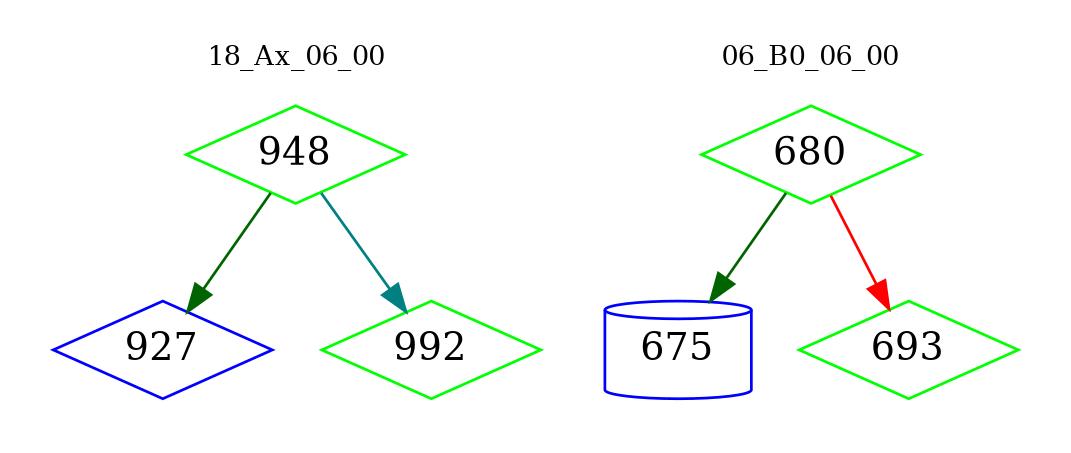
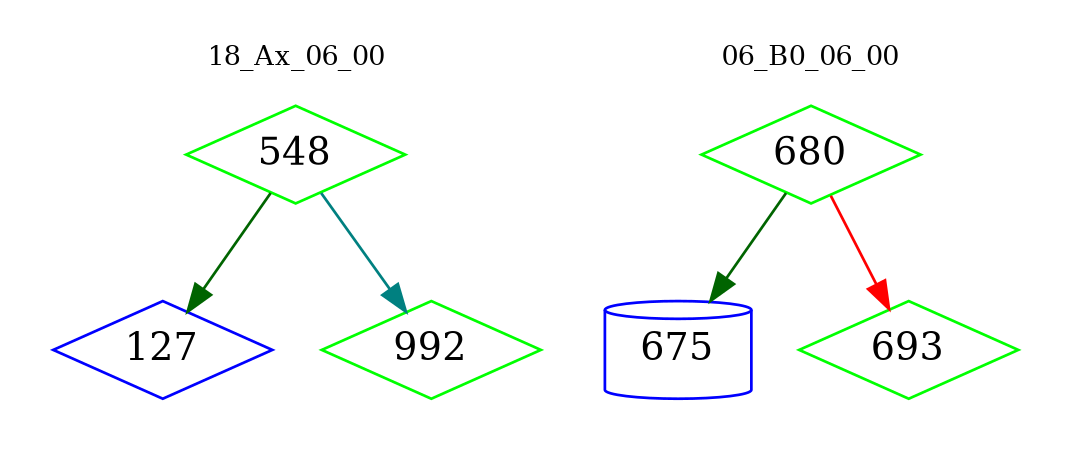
(296, 155) -> (296, 155)
(163, 350) -> (163, 350)
